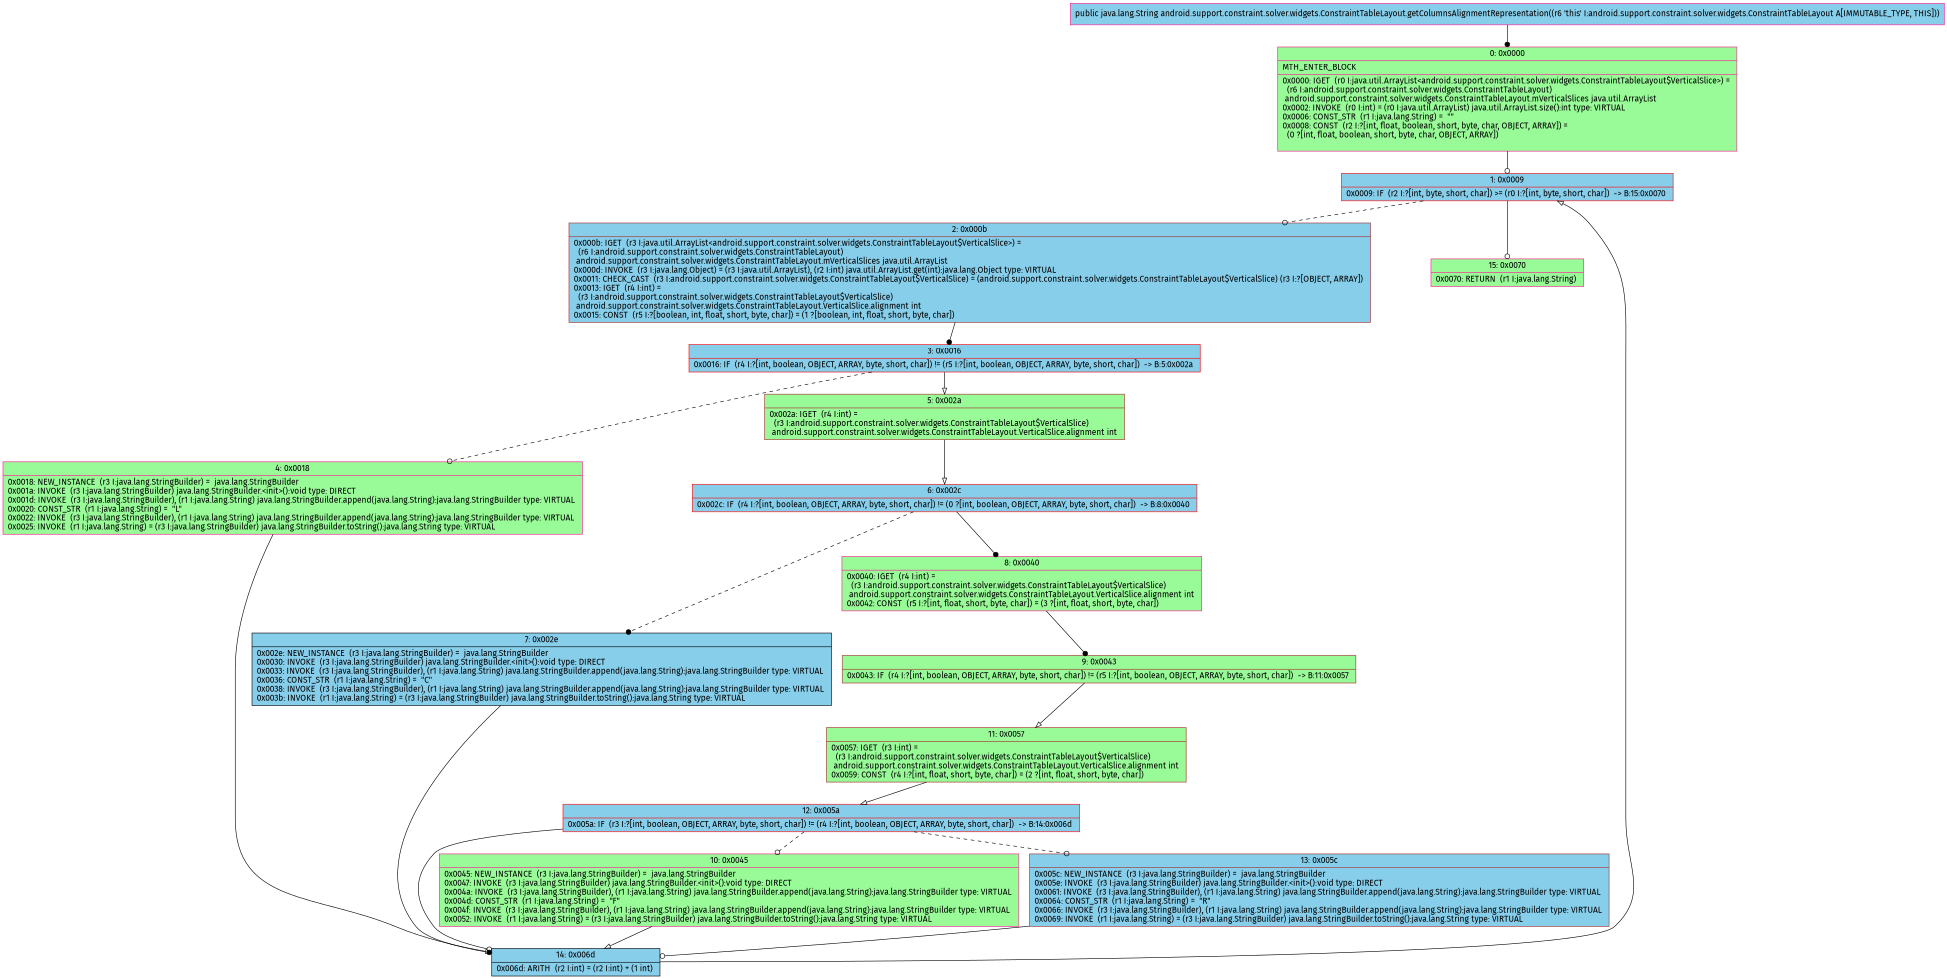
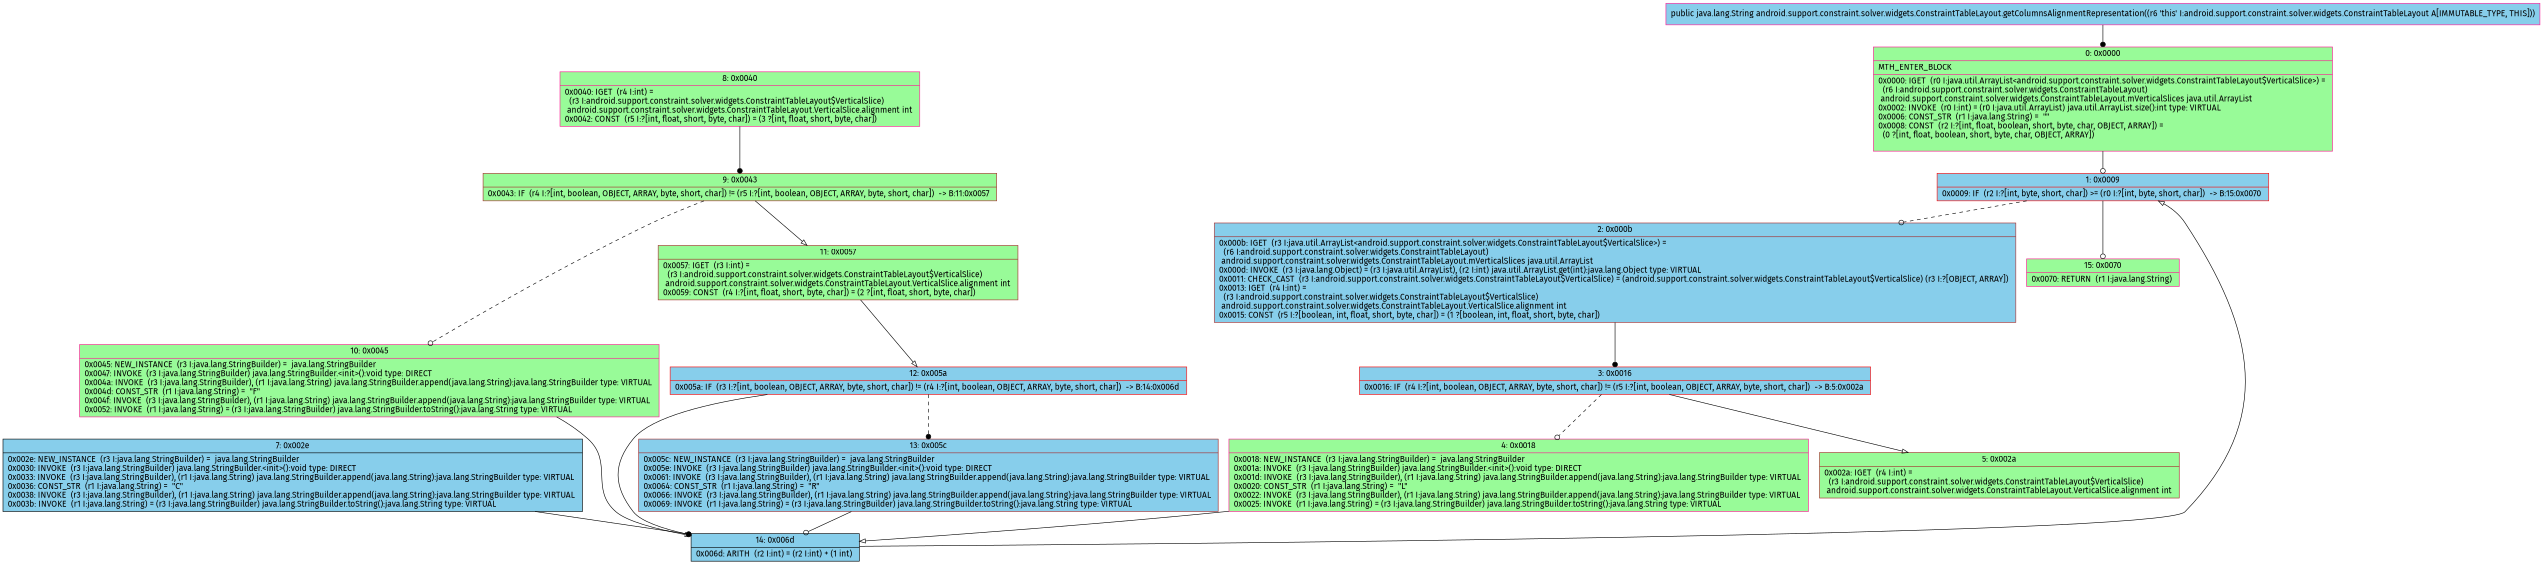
(945, 498) -> none
(792, 841) -> (566, 267)
(989, 842) -> (928, 414)
